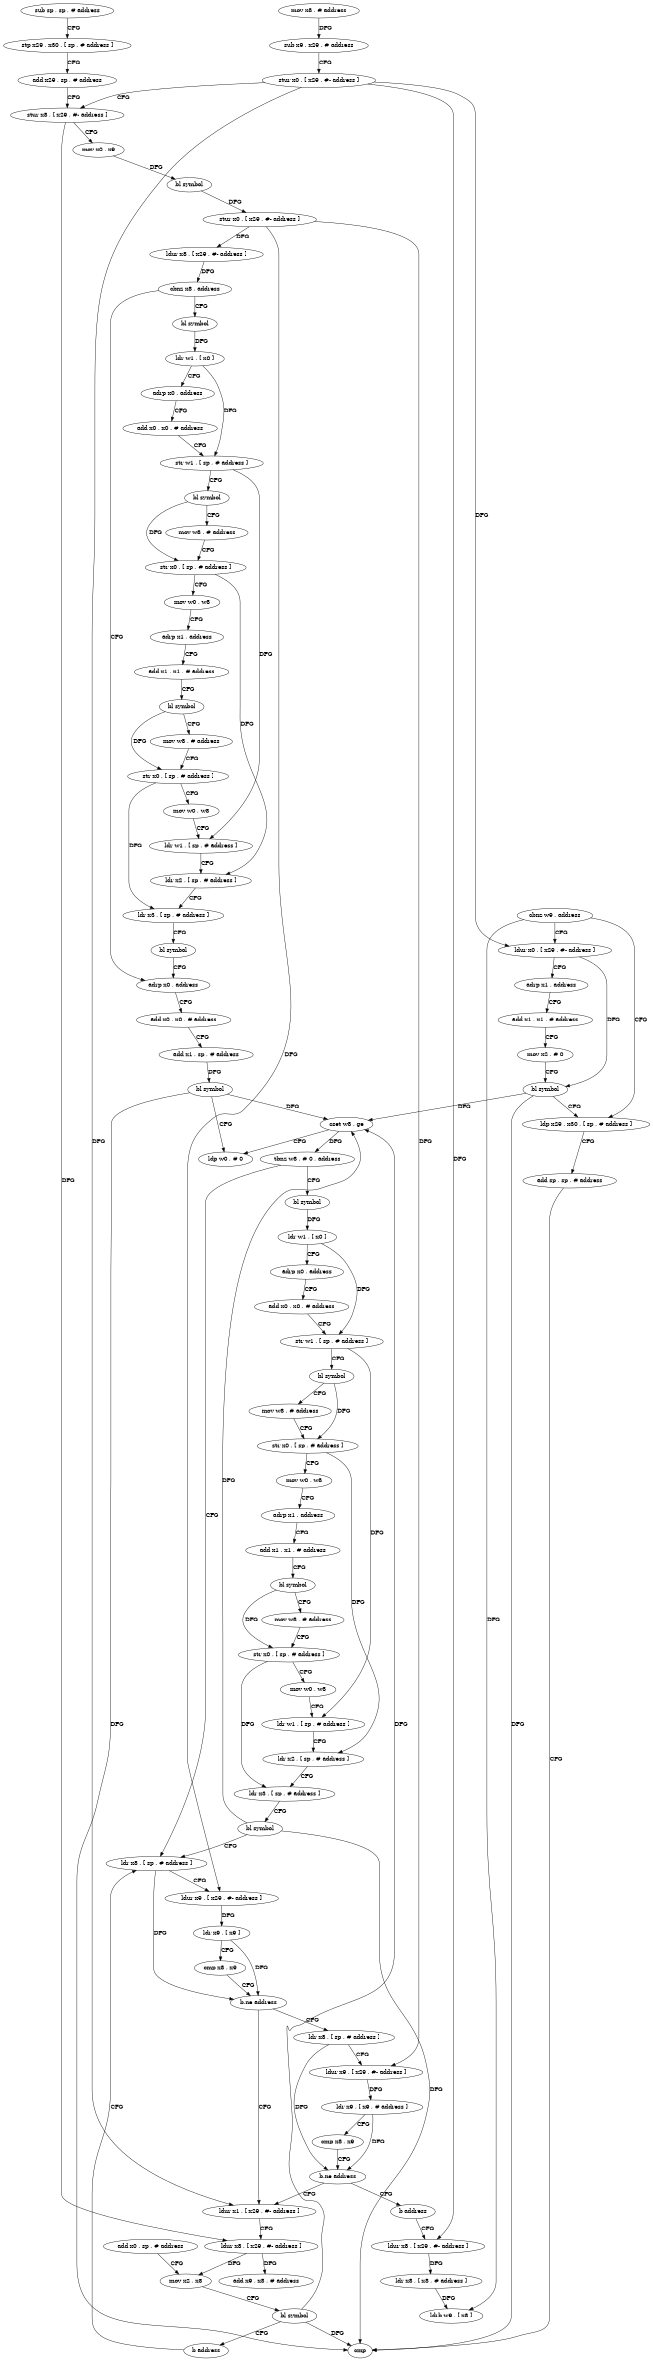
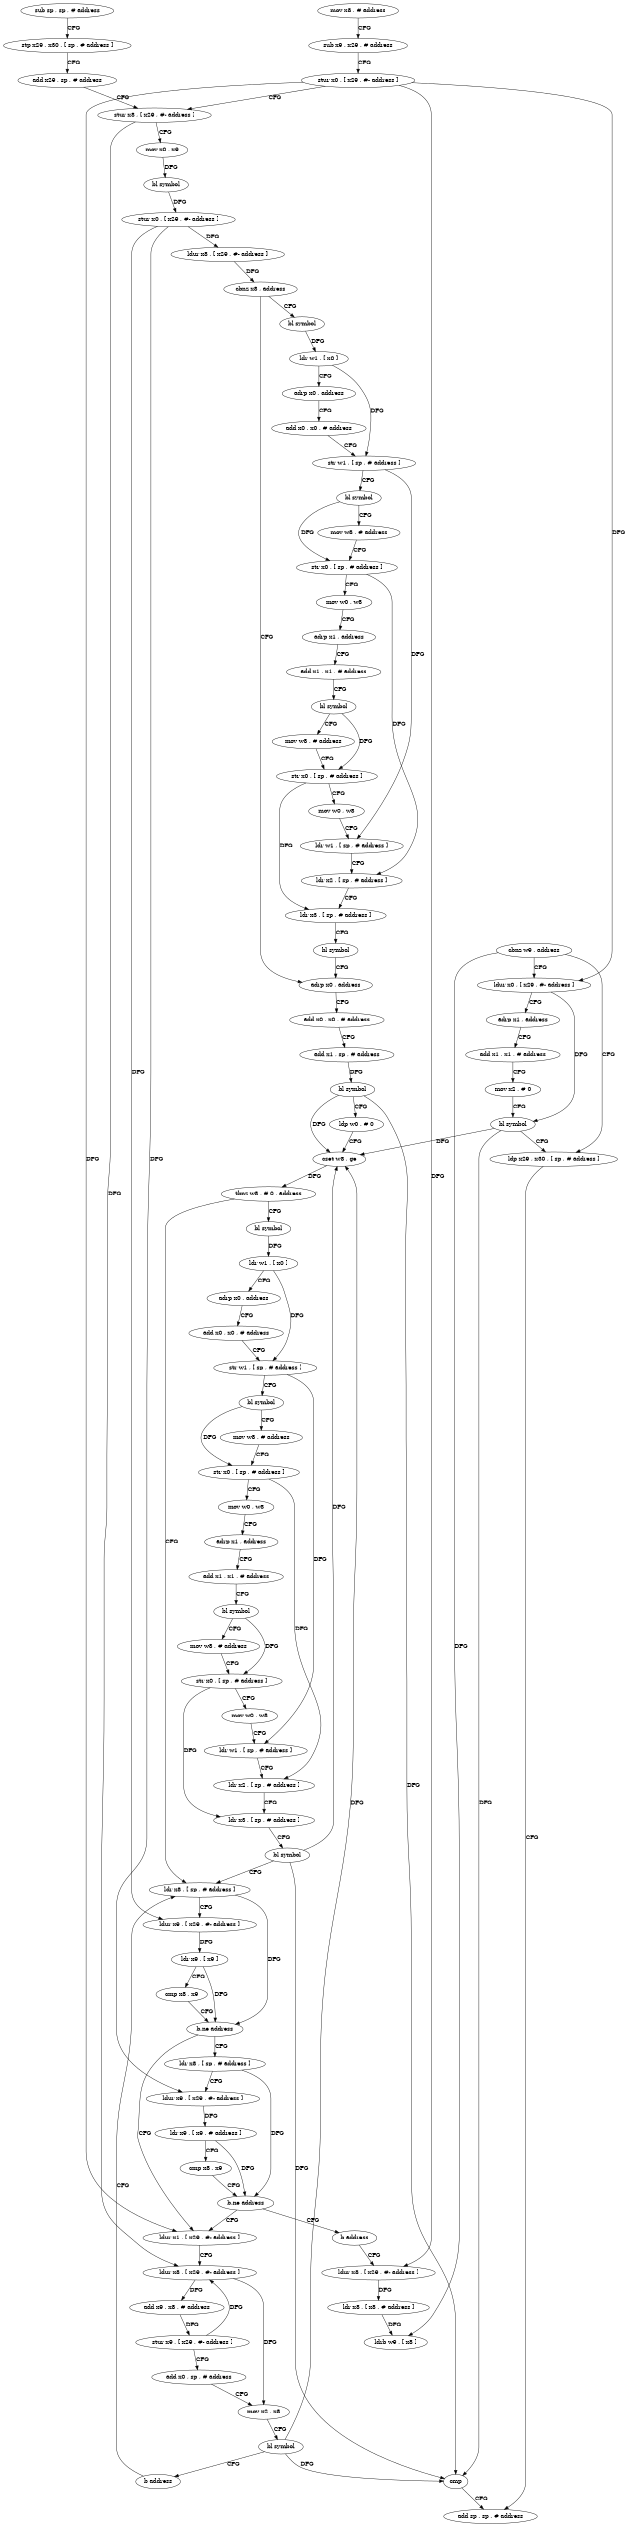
(325, 28) -> (364, 28)
(288, 1141) -> (349, 1140)
(550, 1842) -> (471, 2497)
none -> (192, 2342)
